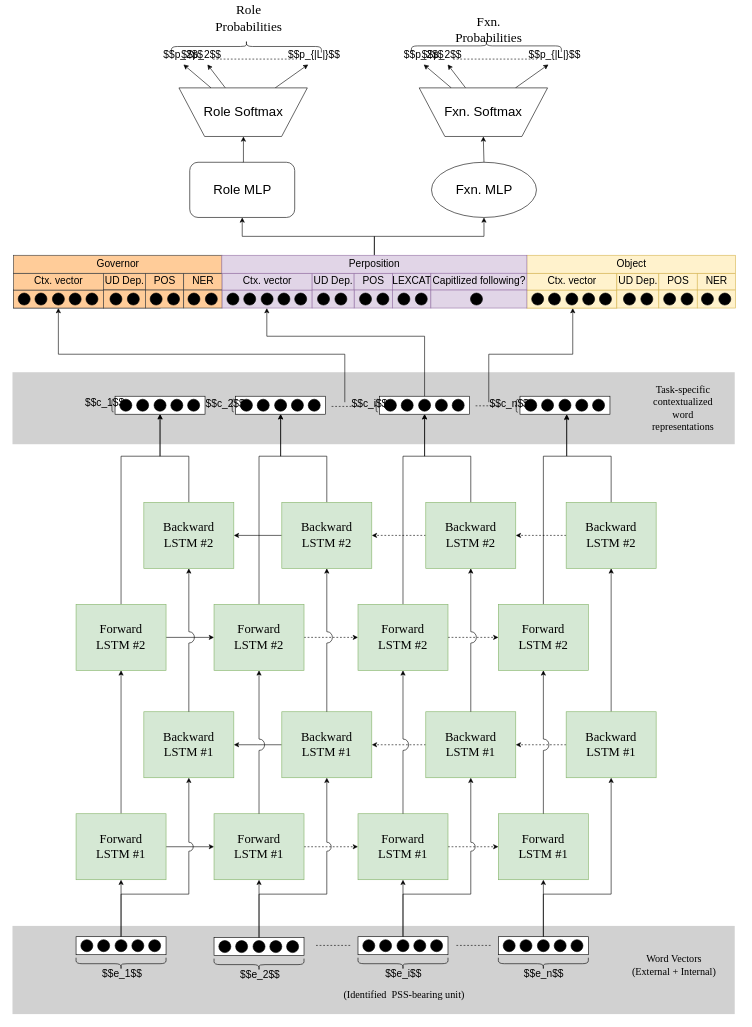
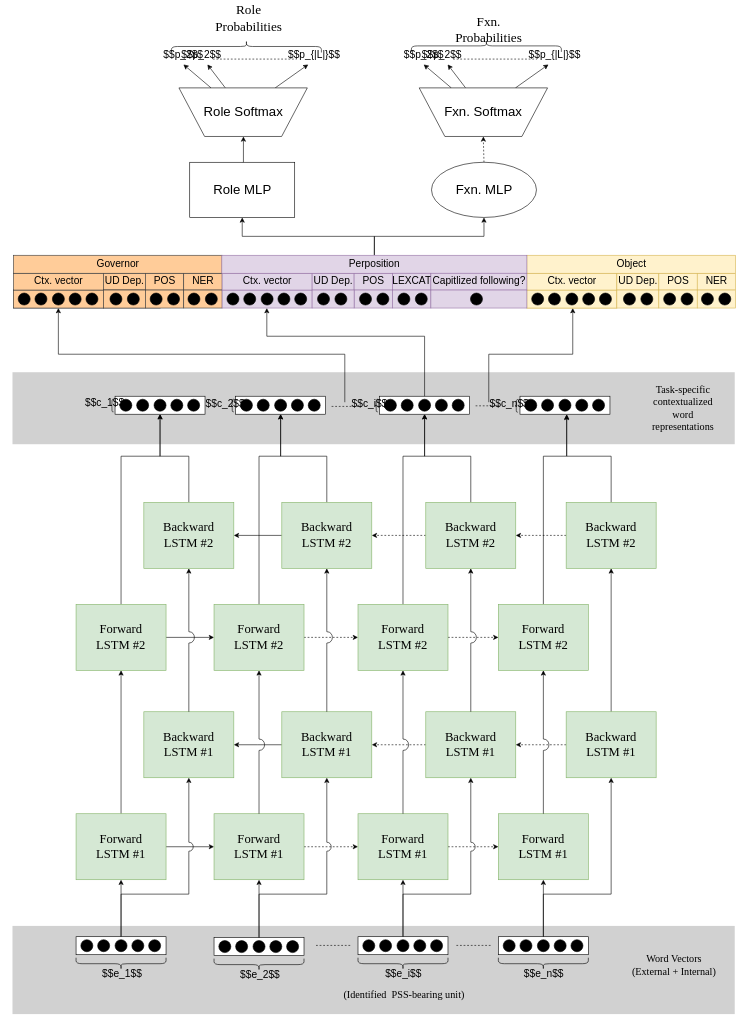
(484, 151) -> (484, 151)
(242, 190) -> (242, 190)
